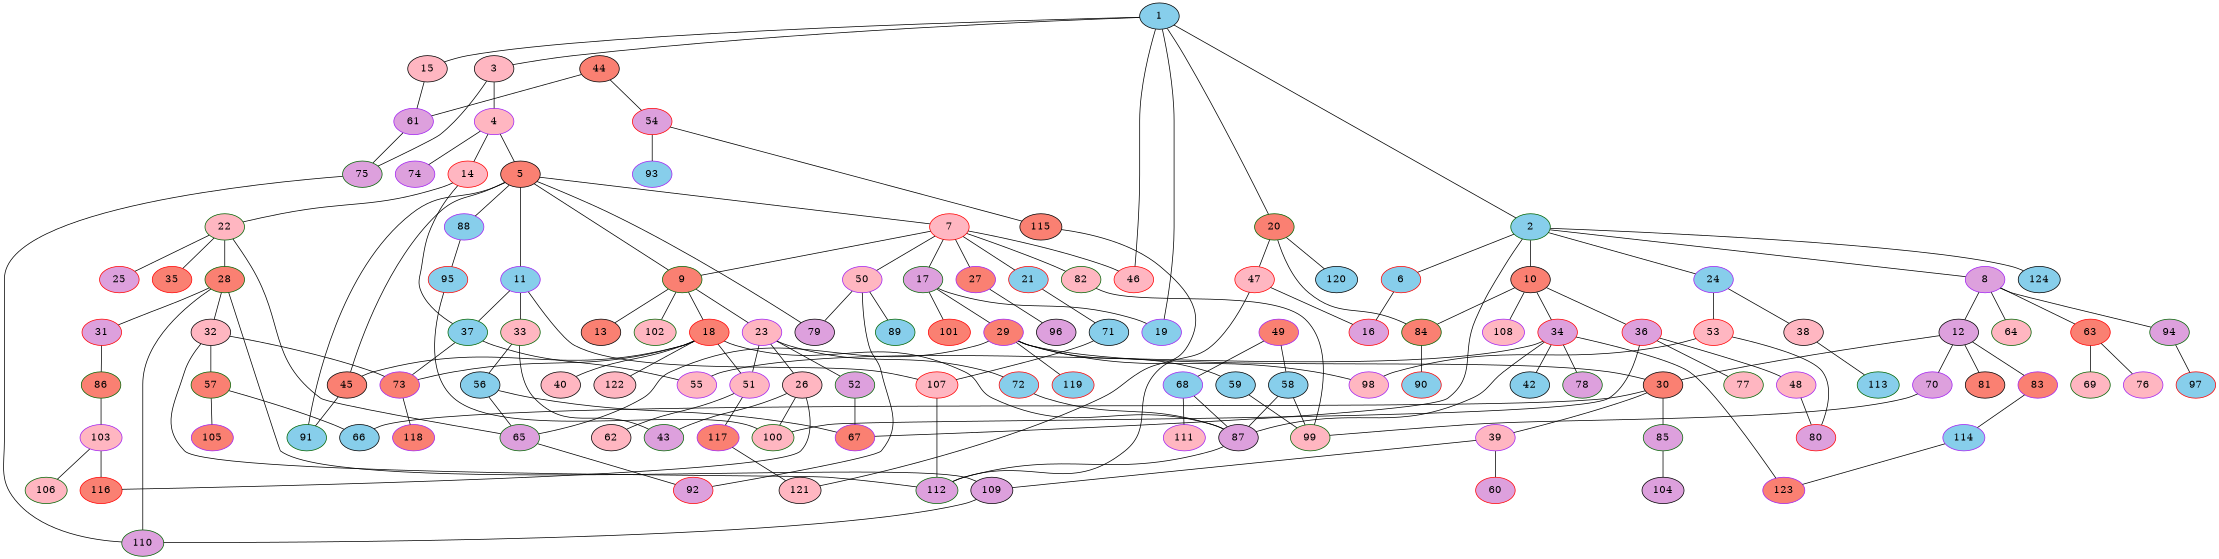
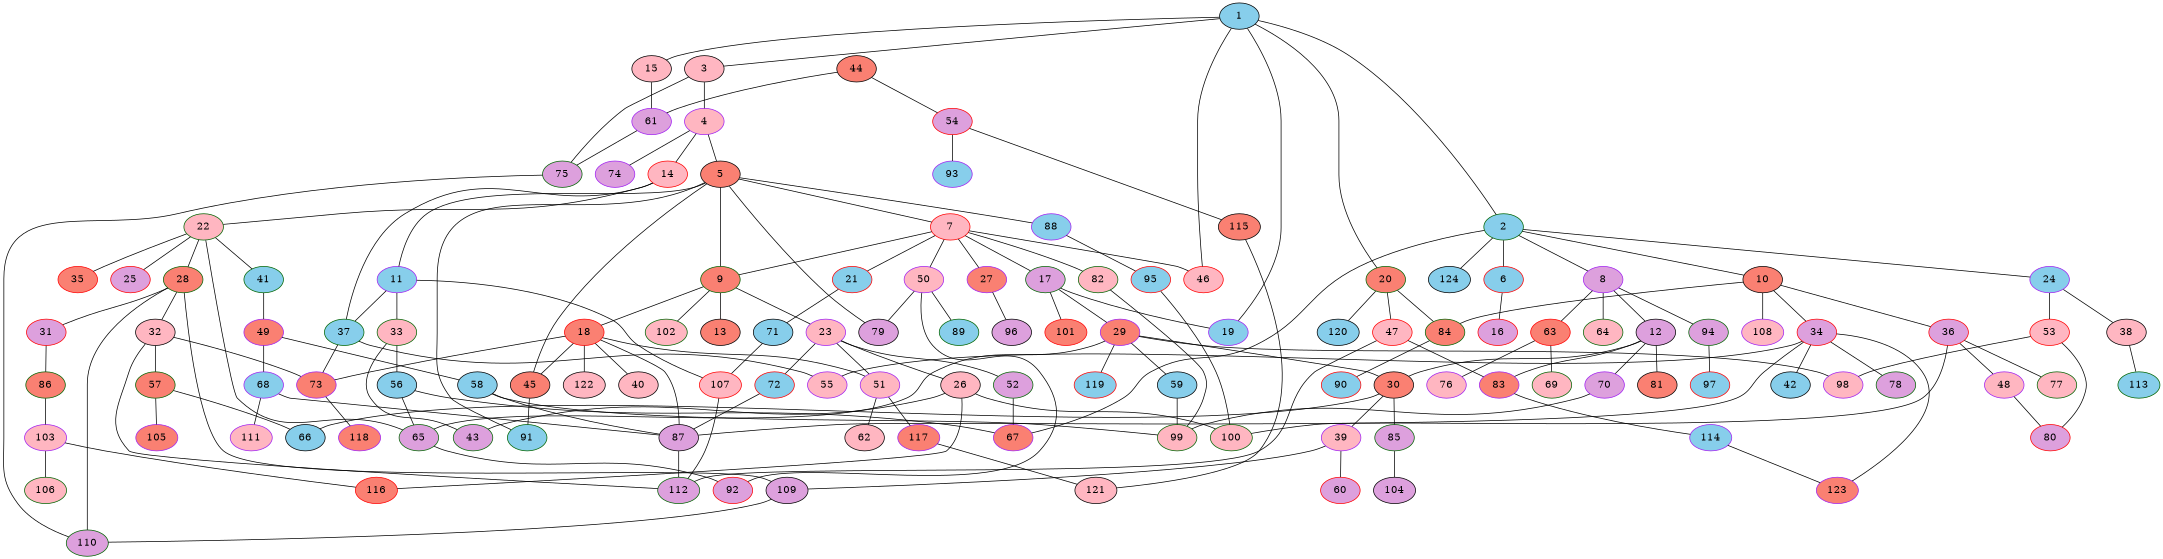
none -> (264, 280)
(1312, 306) -> (1442, 357)
